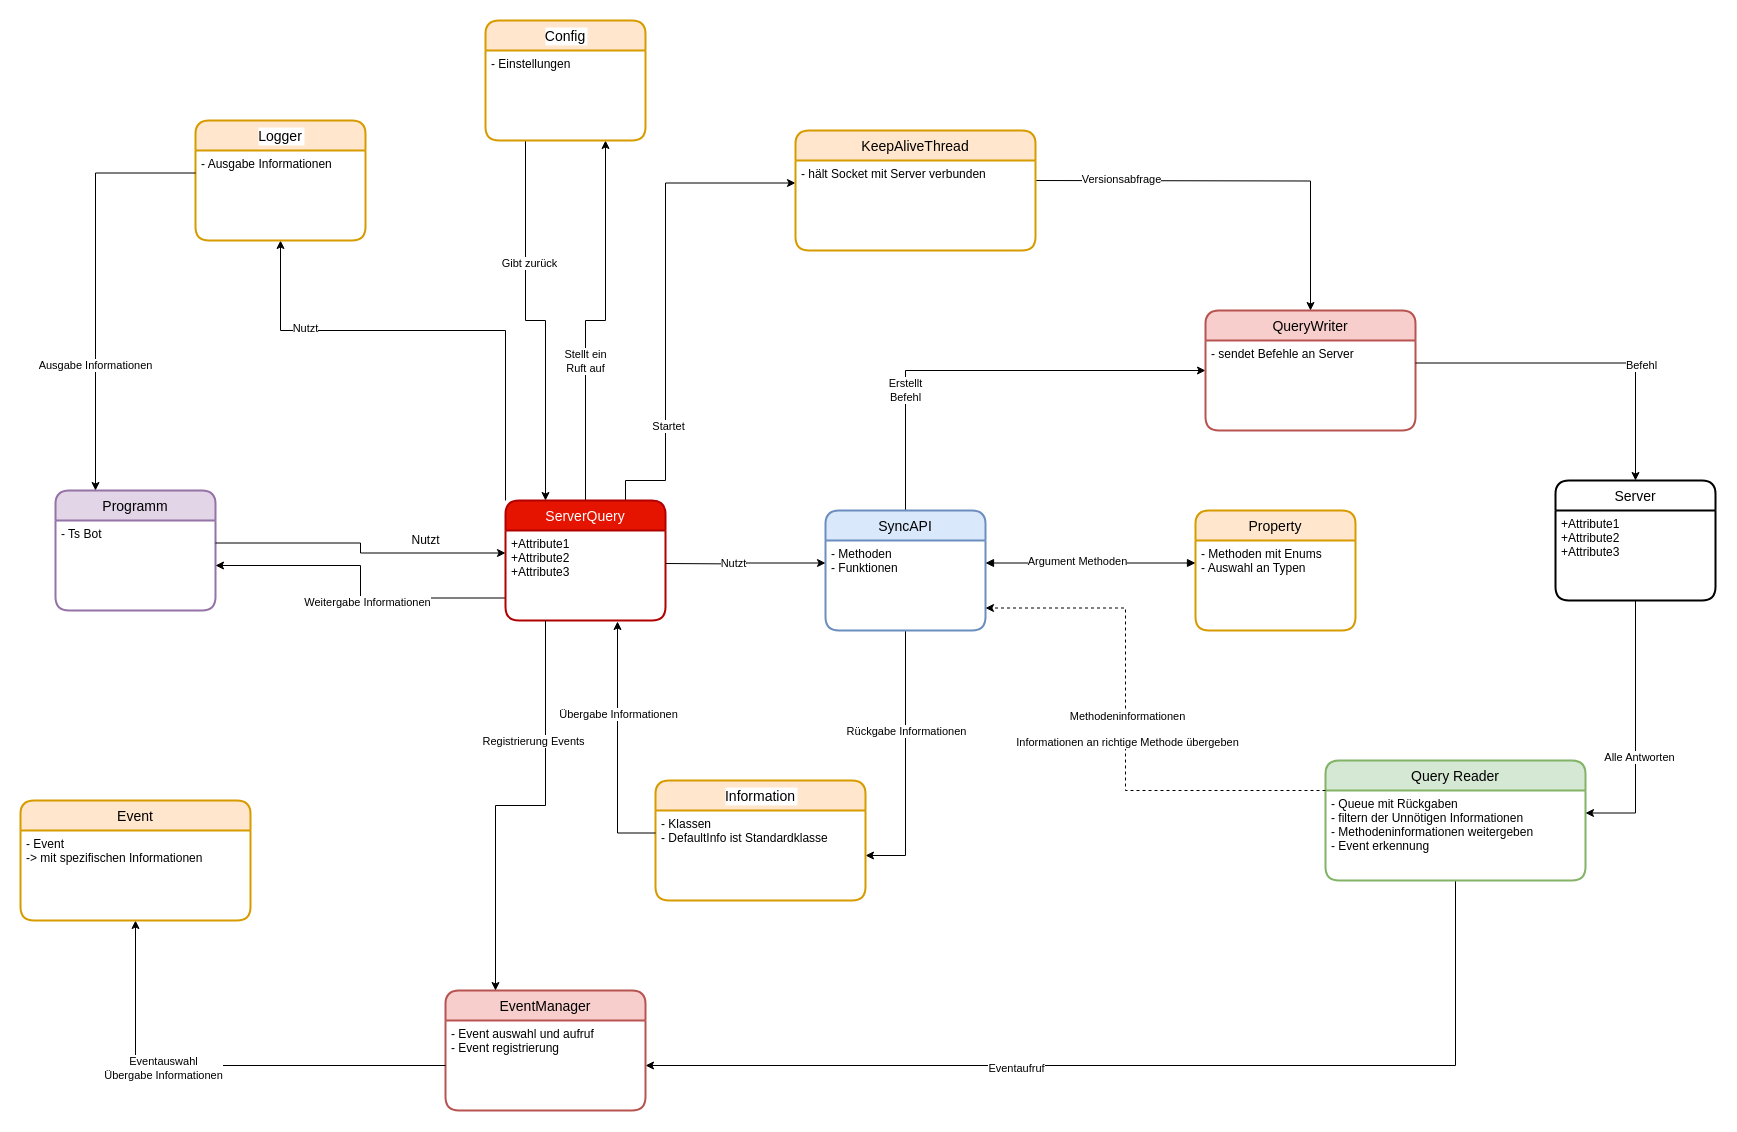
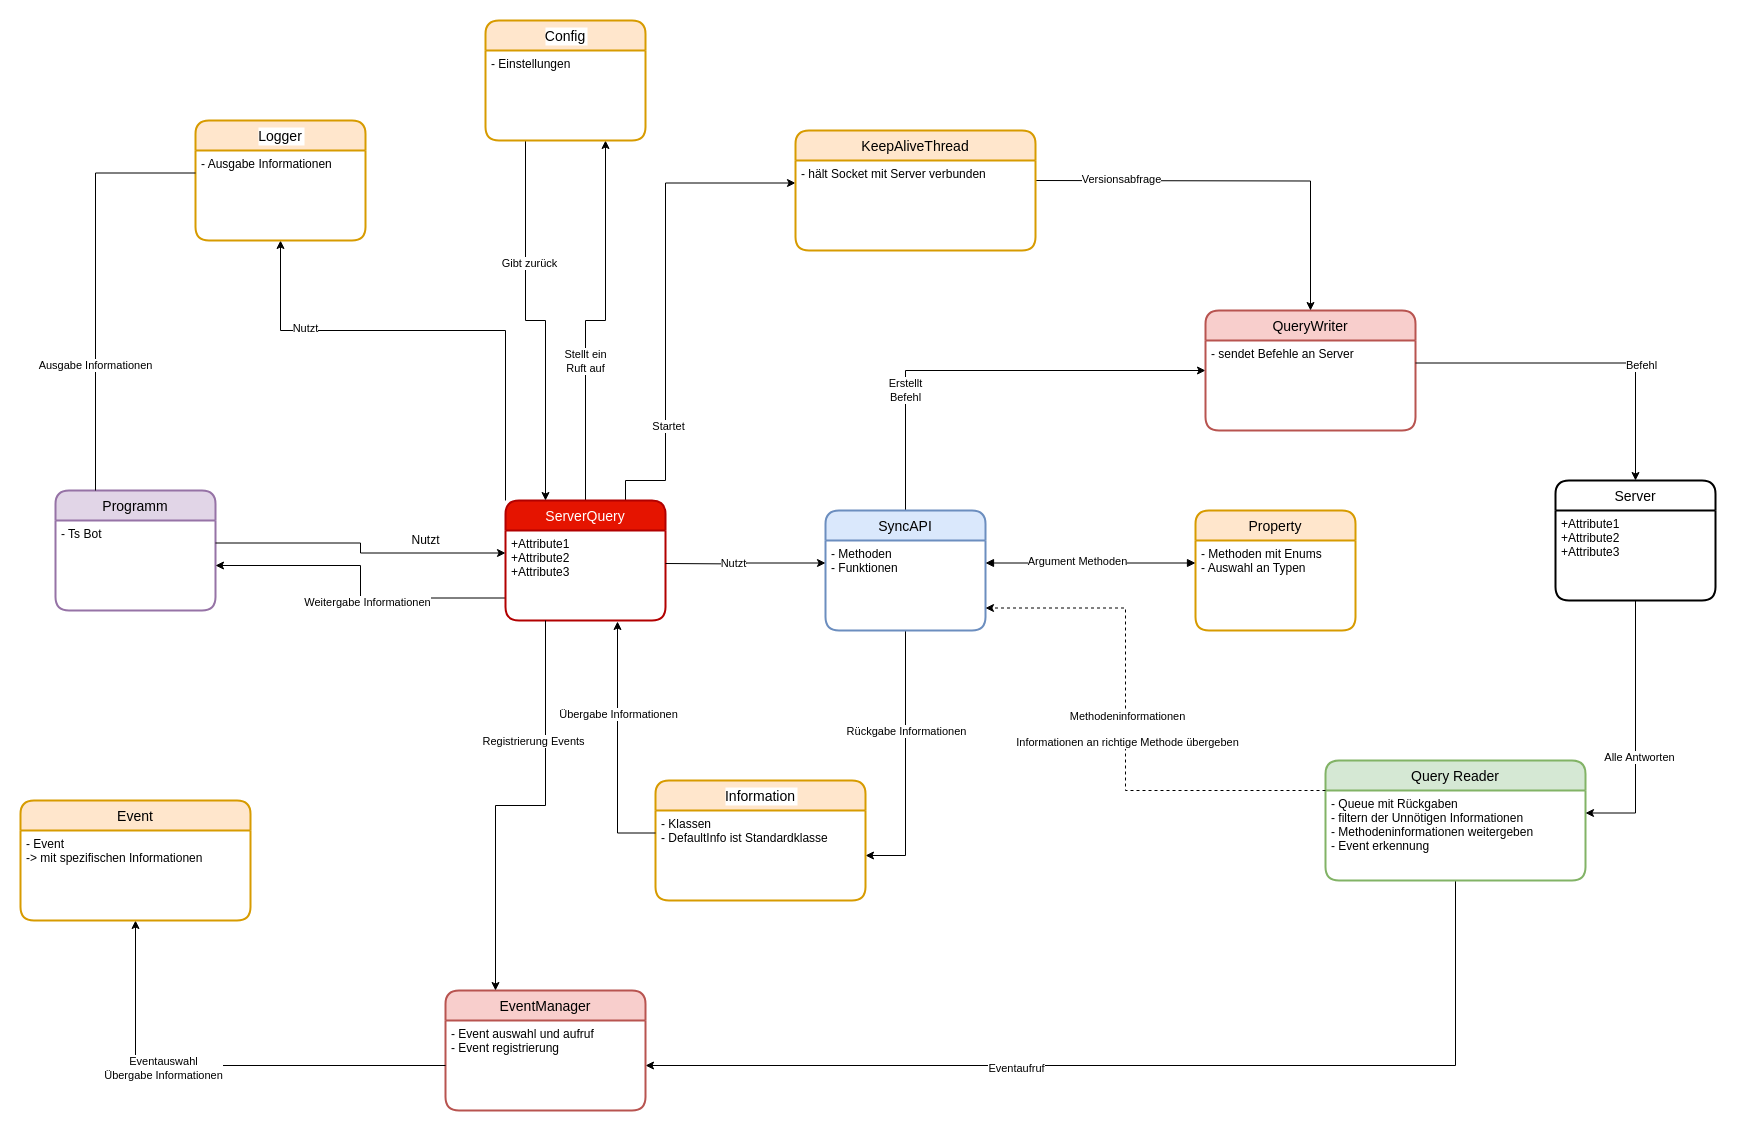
(96, 482) -> (96, 484)
